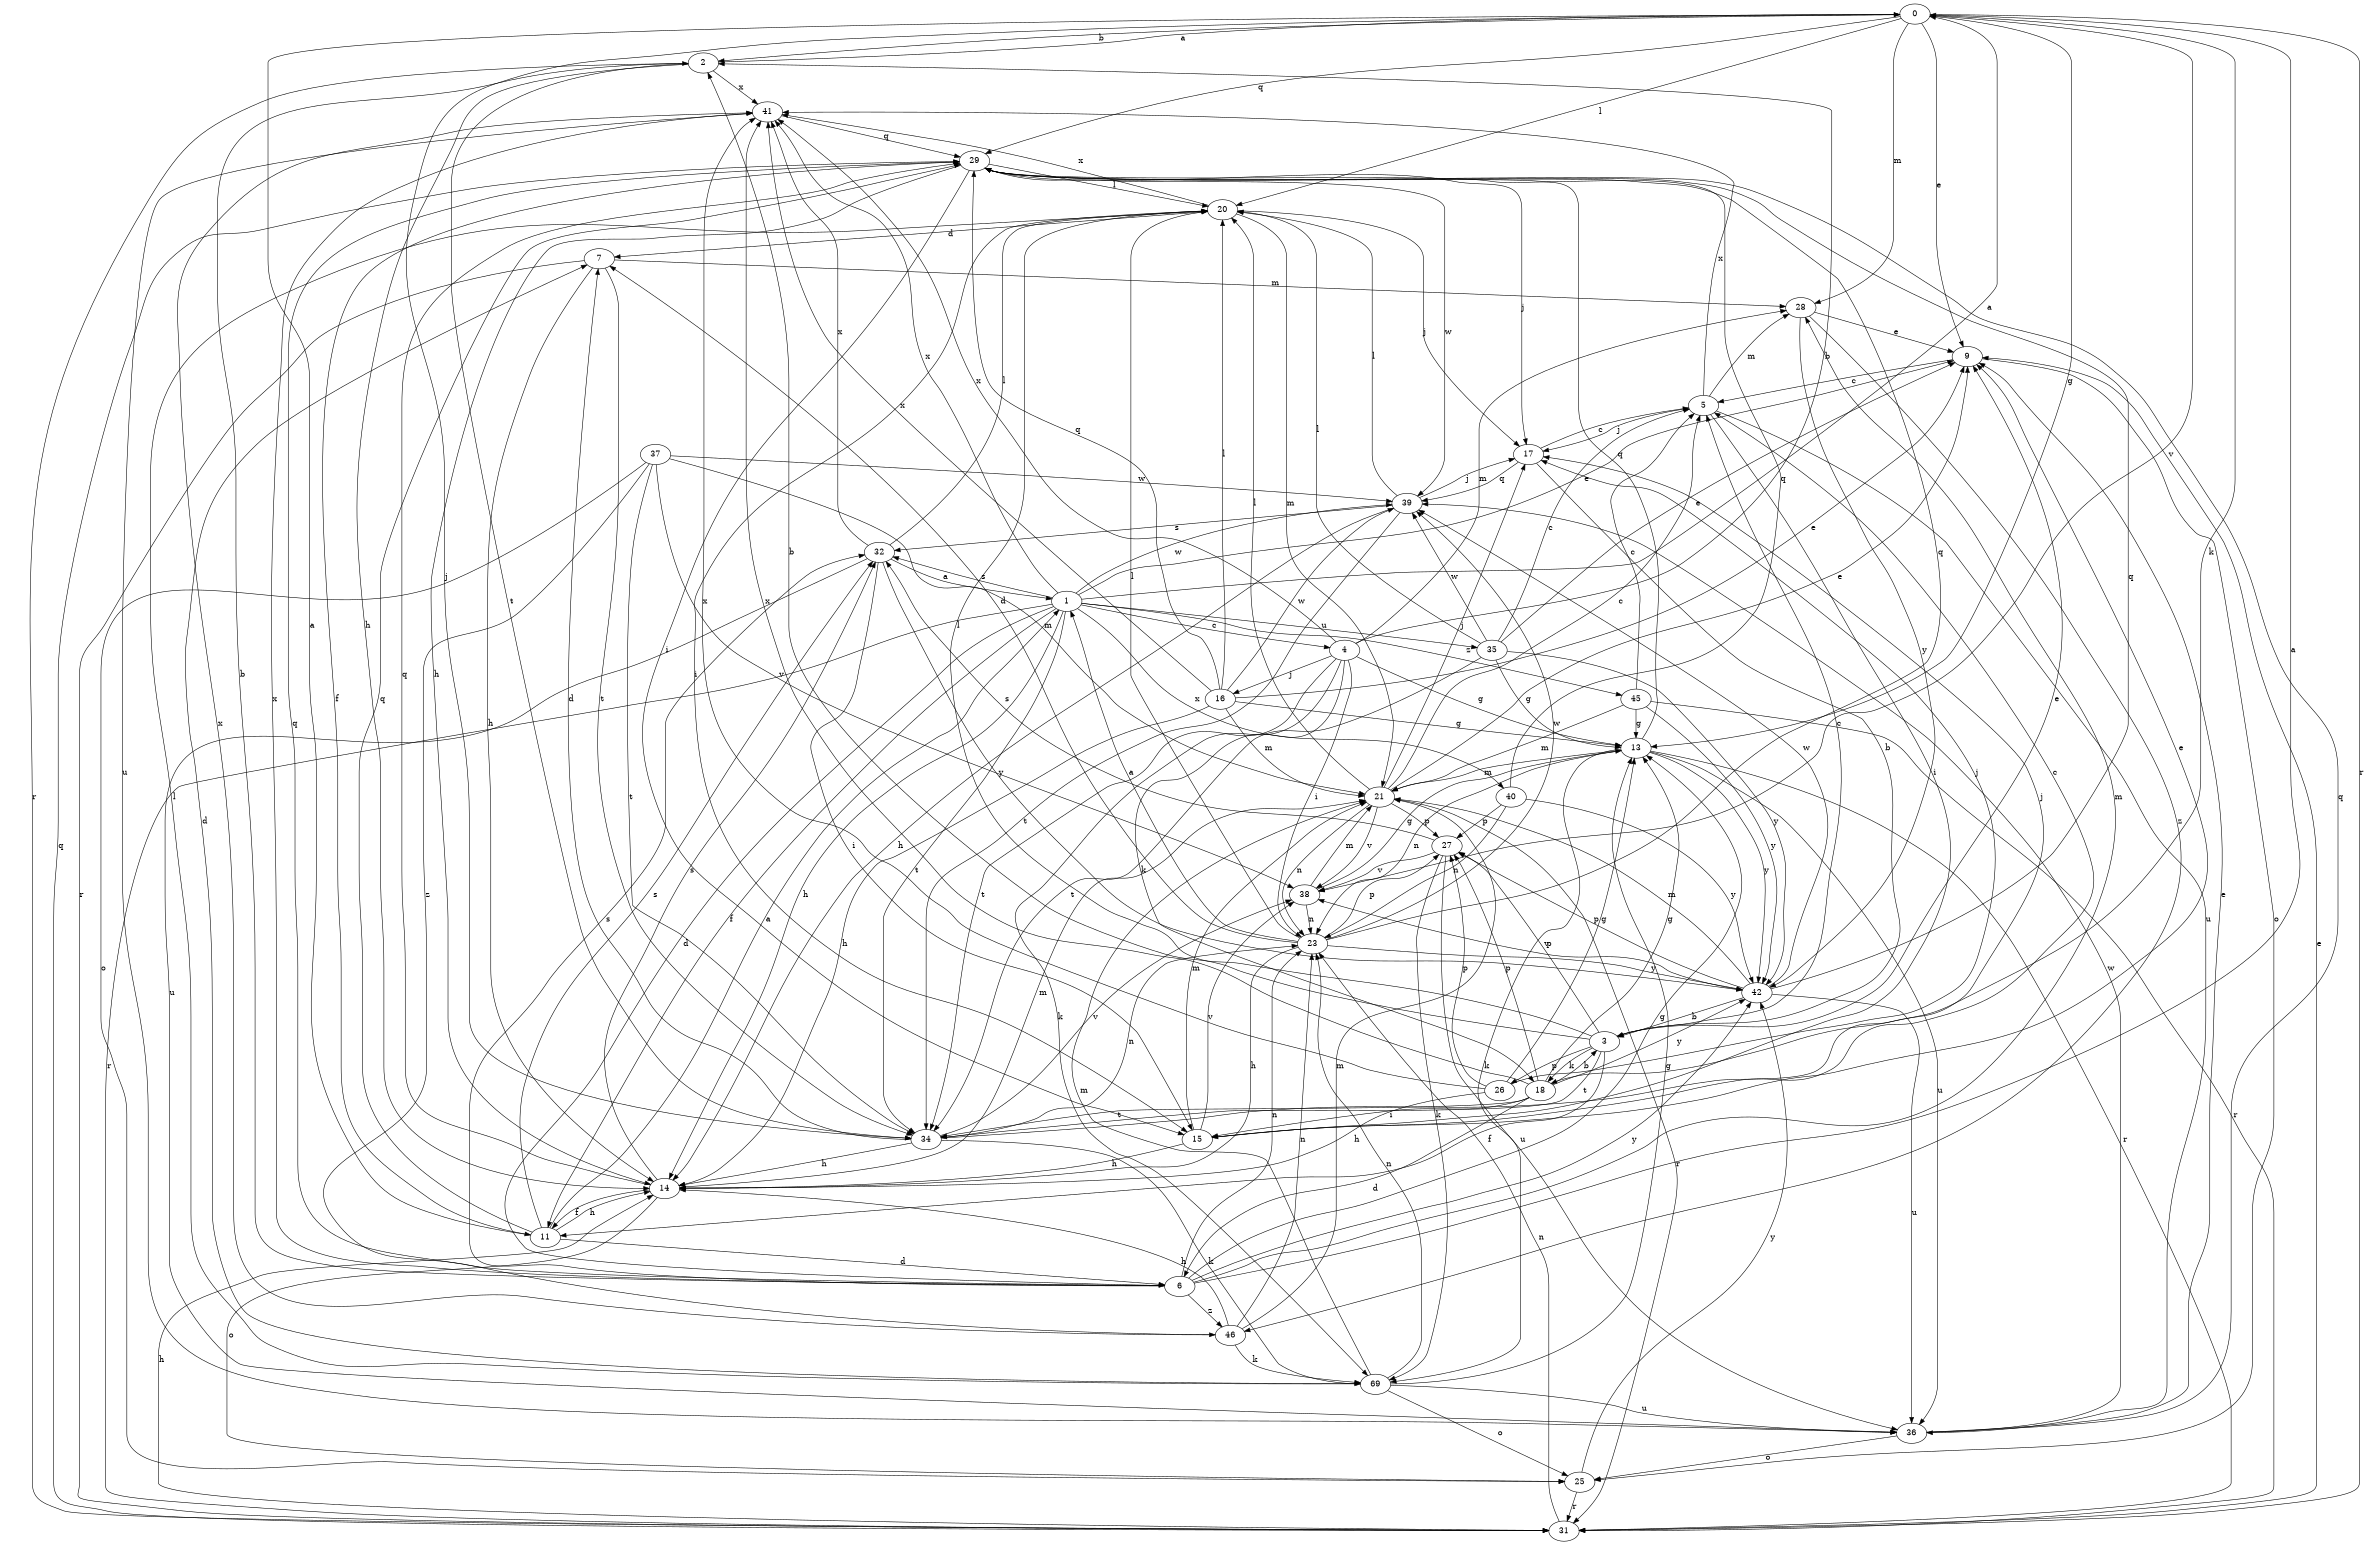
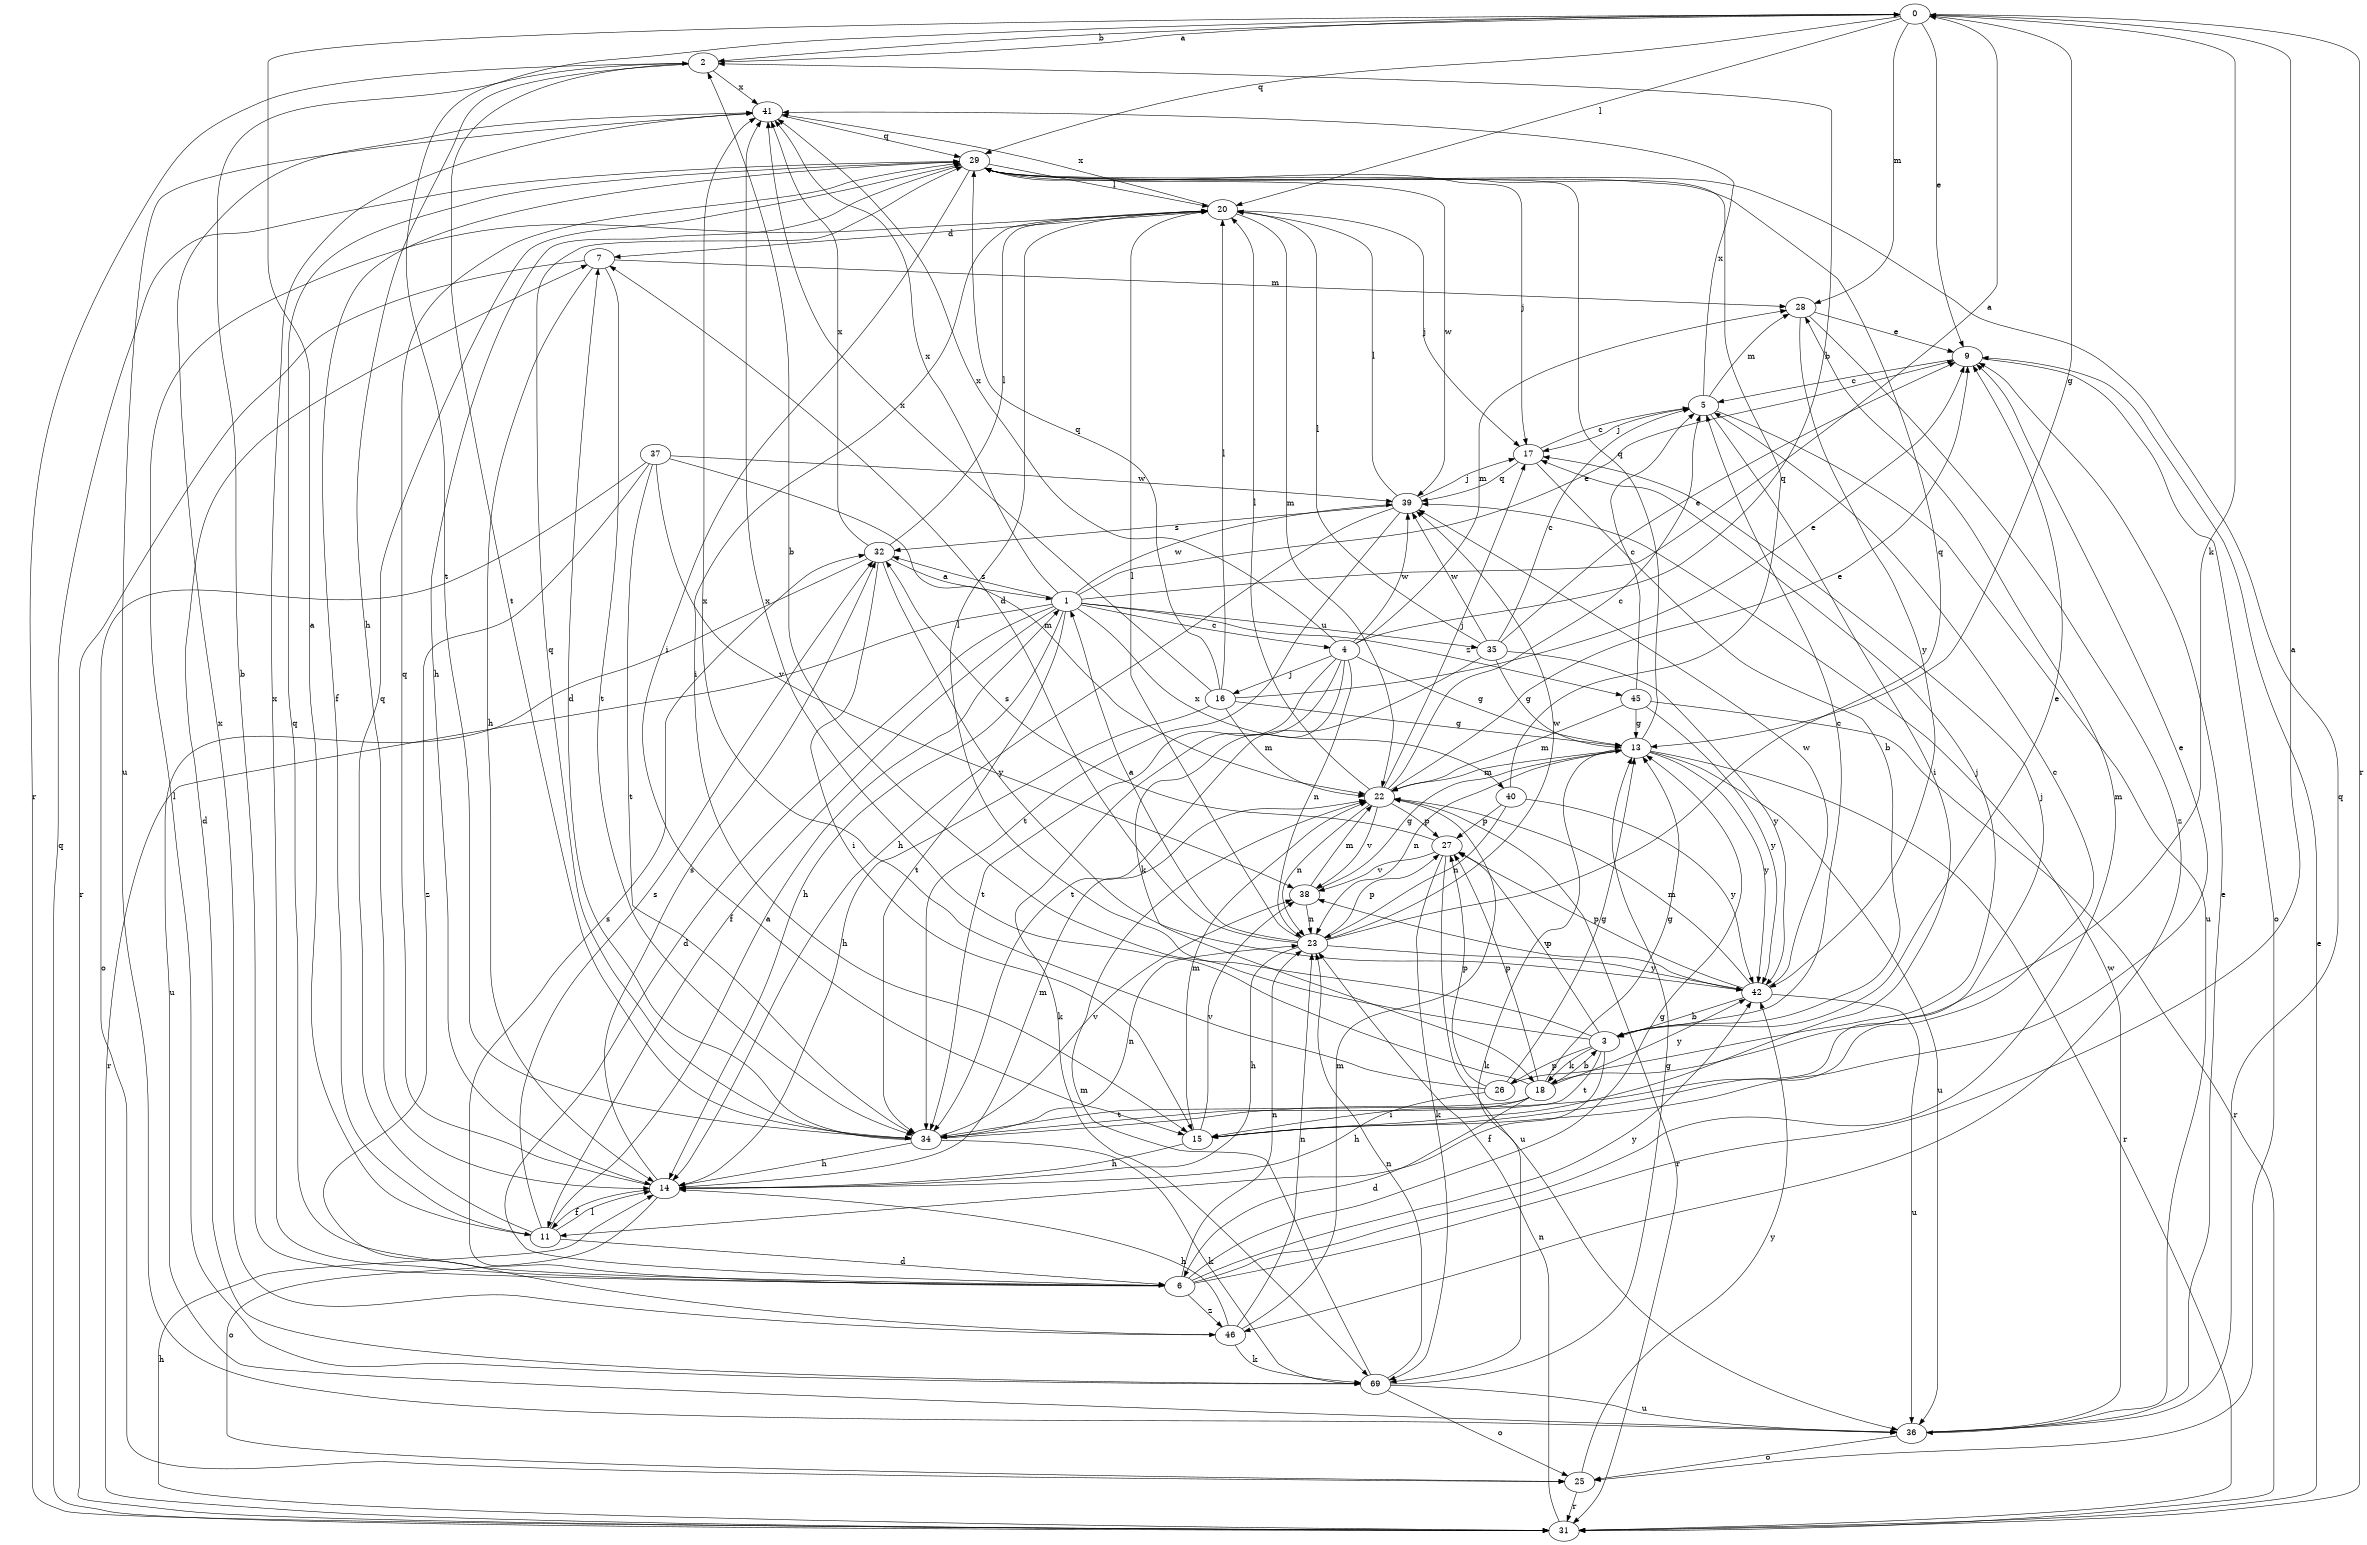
(1995, 330) -> (545, 625)
(2041, 559) -> none
(447, 577) -> (447, 577)
(1299, 591) -> (1397, 584)
(1317, 797) -> (1317, 797)
(1380, 797) -> (1380, 797)
(593, 1213) -> (593, 1213)
